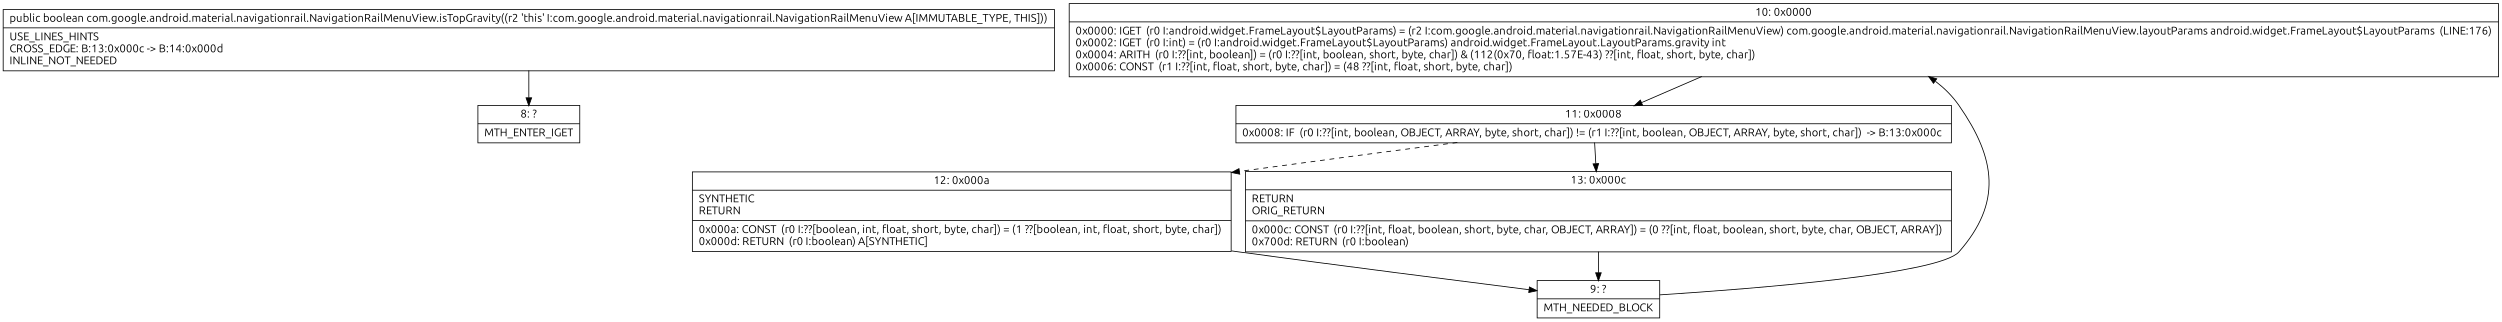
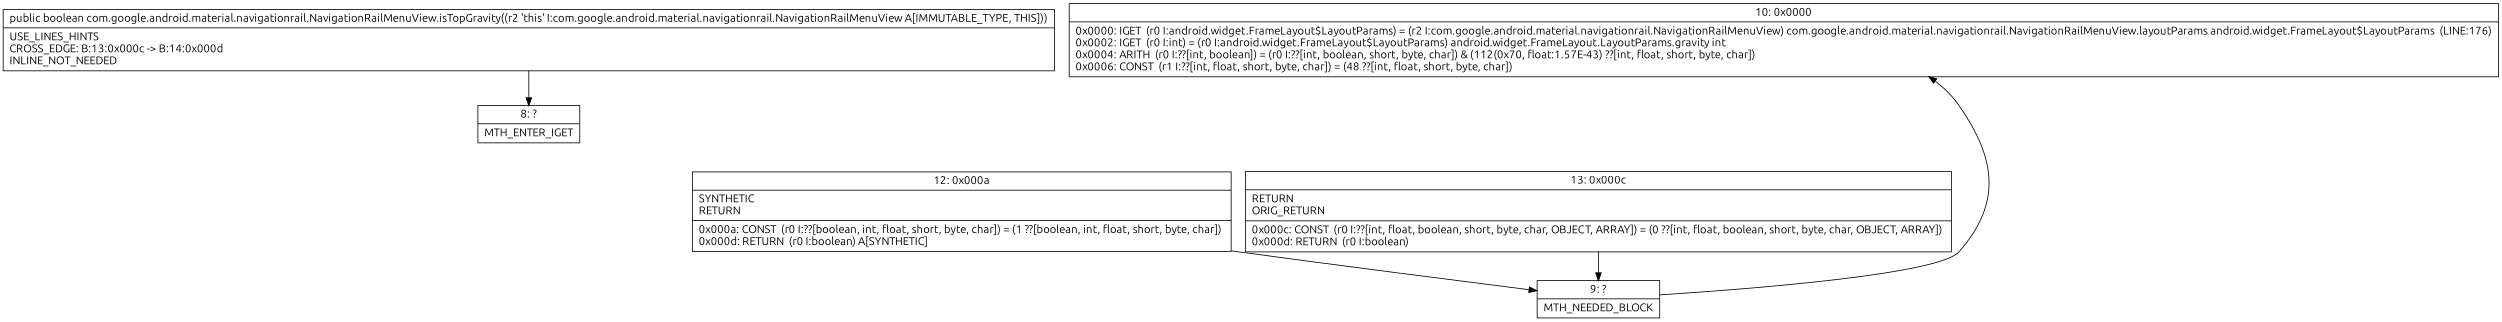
(1594, 124) -> none
(1332, 242) -> (1332, 242)
